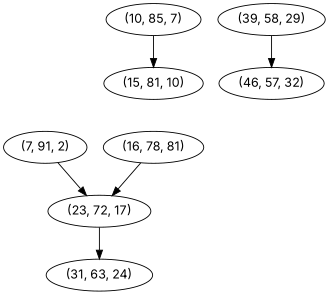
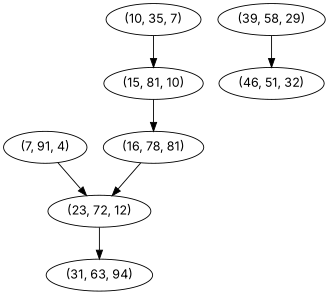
(154, 20) -> (154, 20)
(272, 83) -> (272, 83)
none -> (154, 111)
(45, 147) -> (45, 147)
(99, 211) -> (99, 211)
(99, 275) -> (99, 275)
